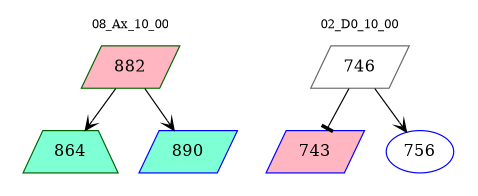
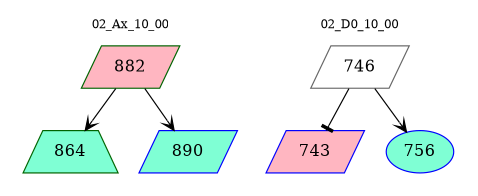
(131, 25) -> (131, 25)
(420, 152) -> (420, 152)
